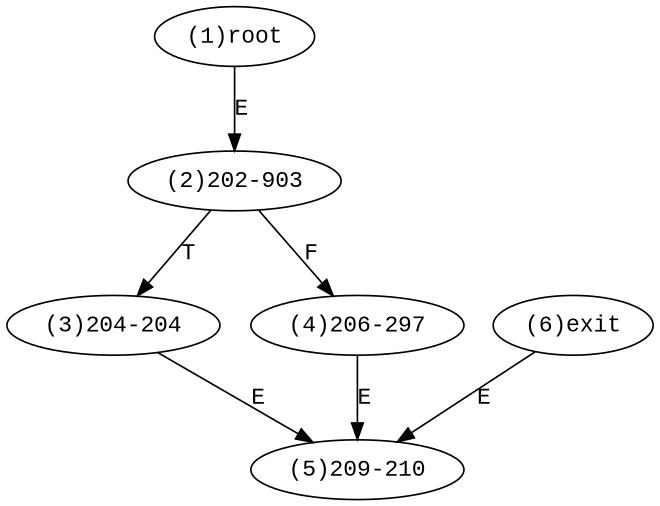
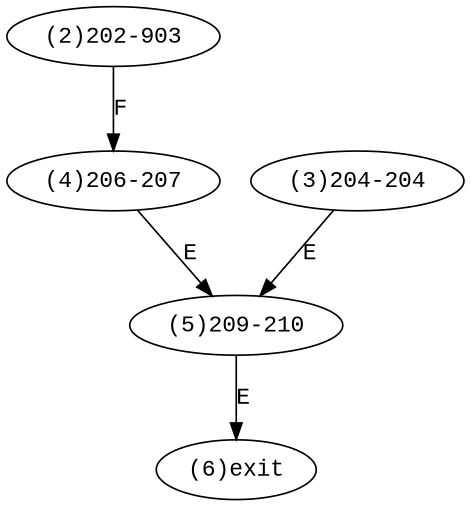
(235, 37) -> none
(180, 247) -> none
(357, 325) -> (113, 181)
(473, 392) -> (236, 389)
